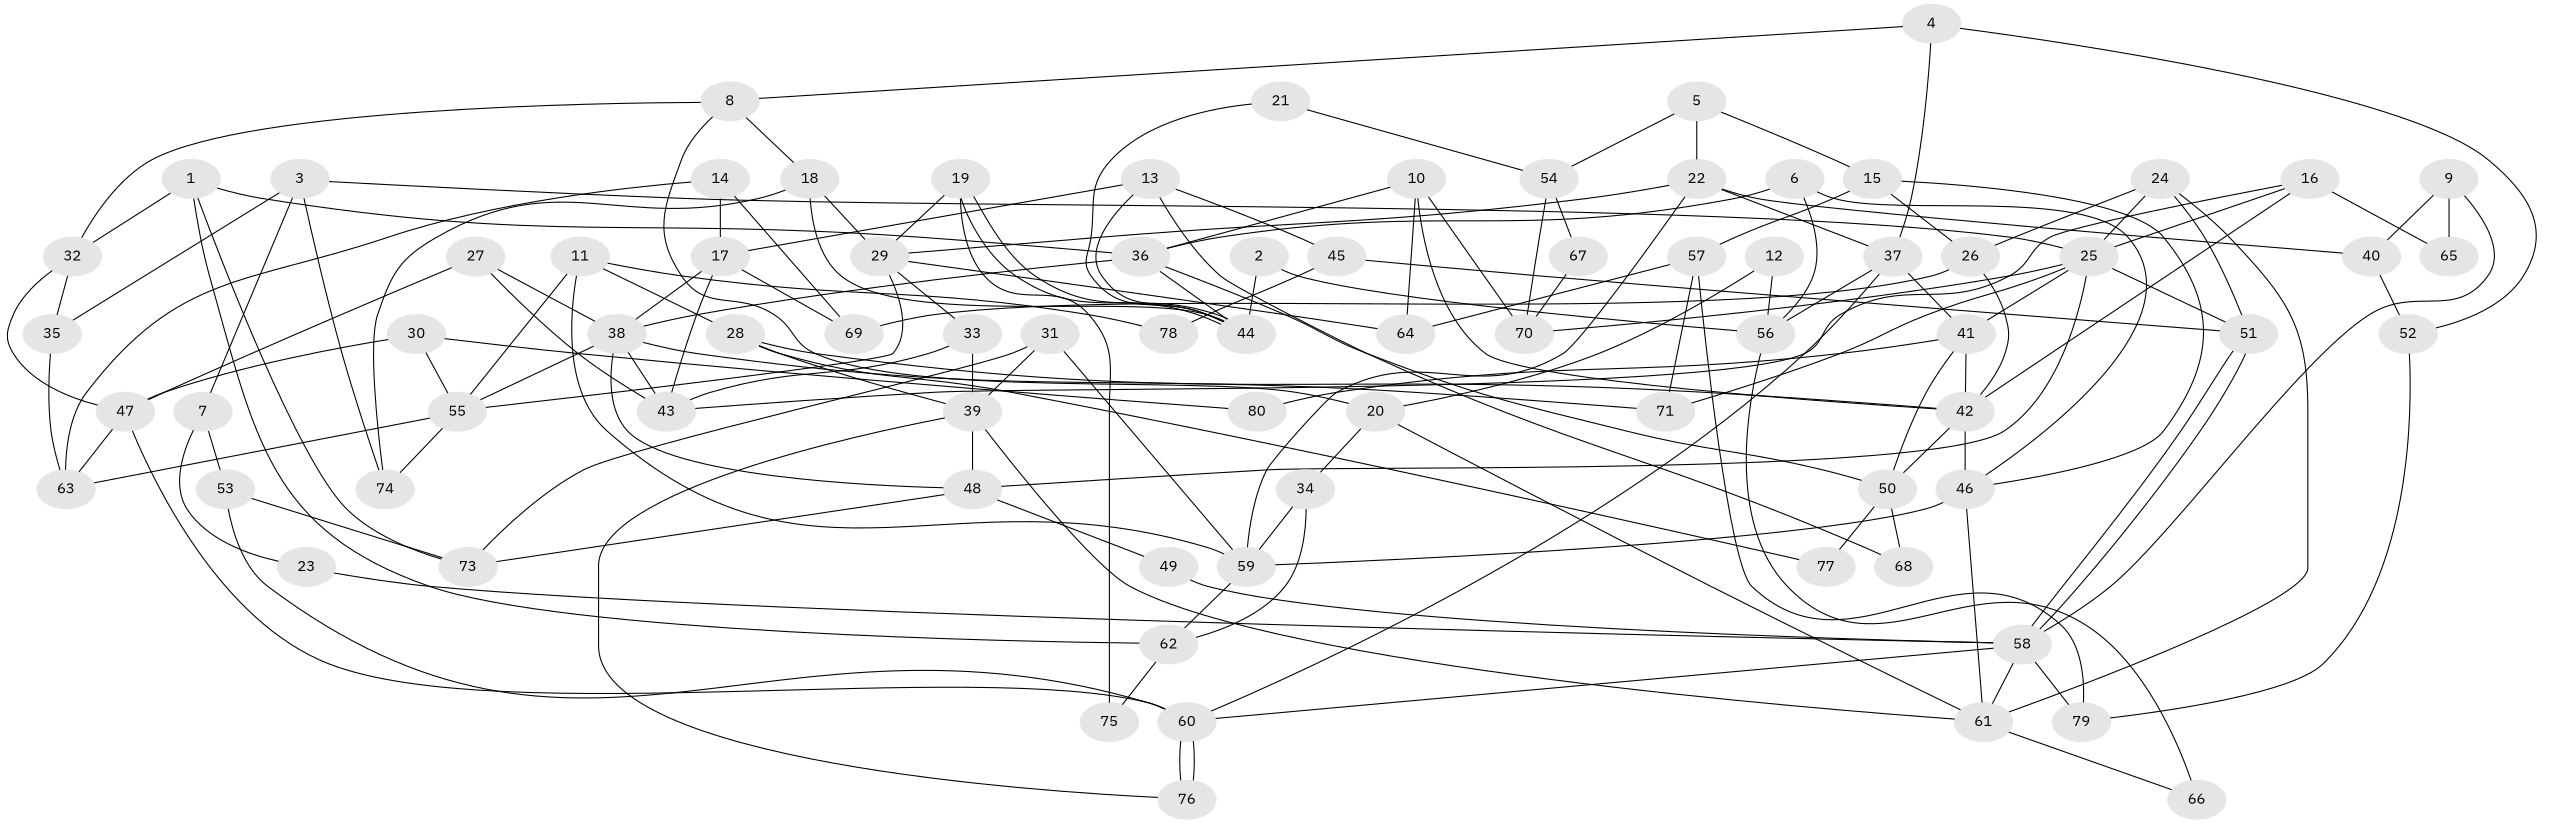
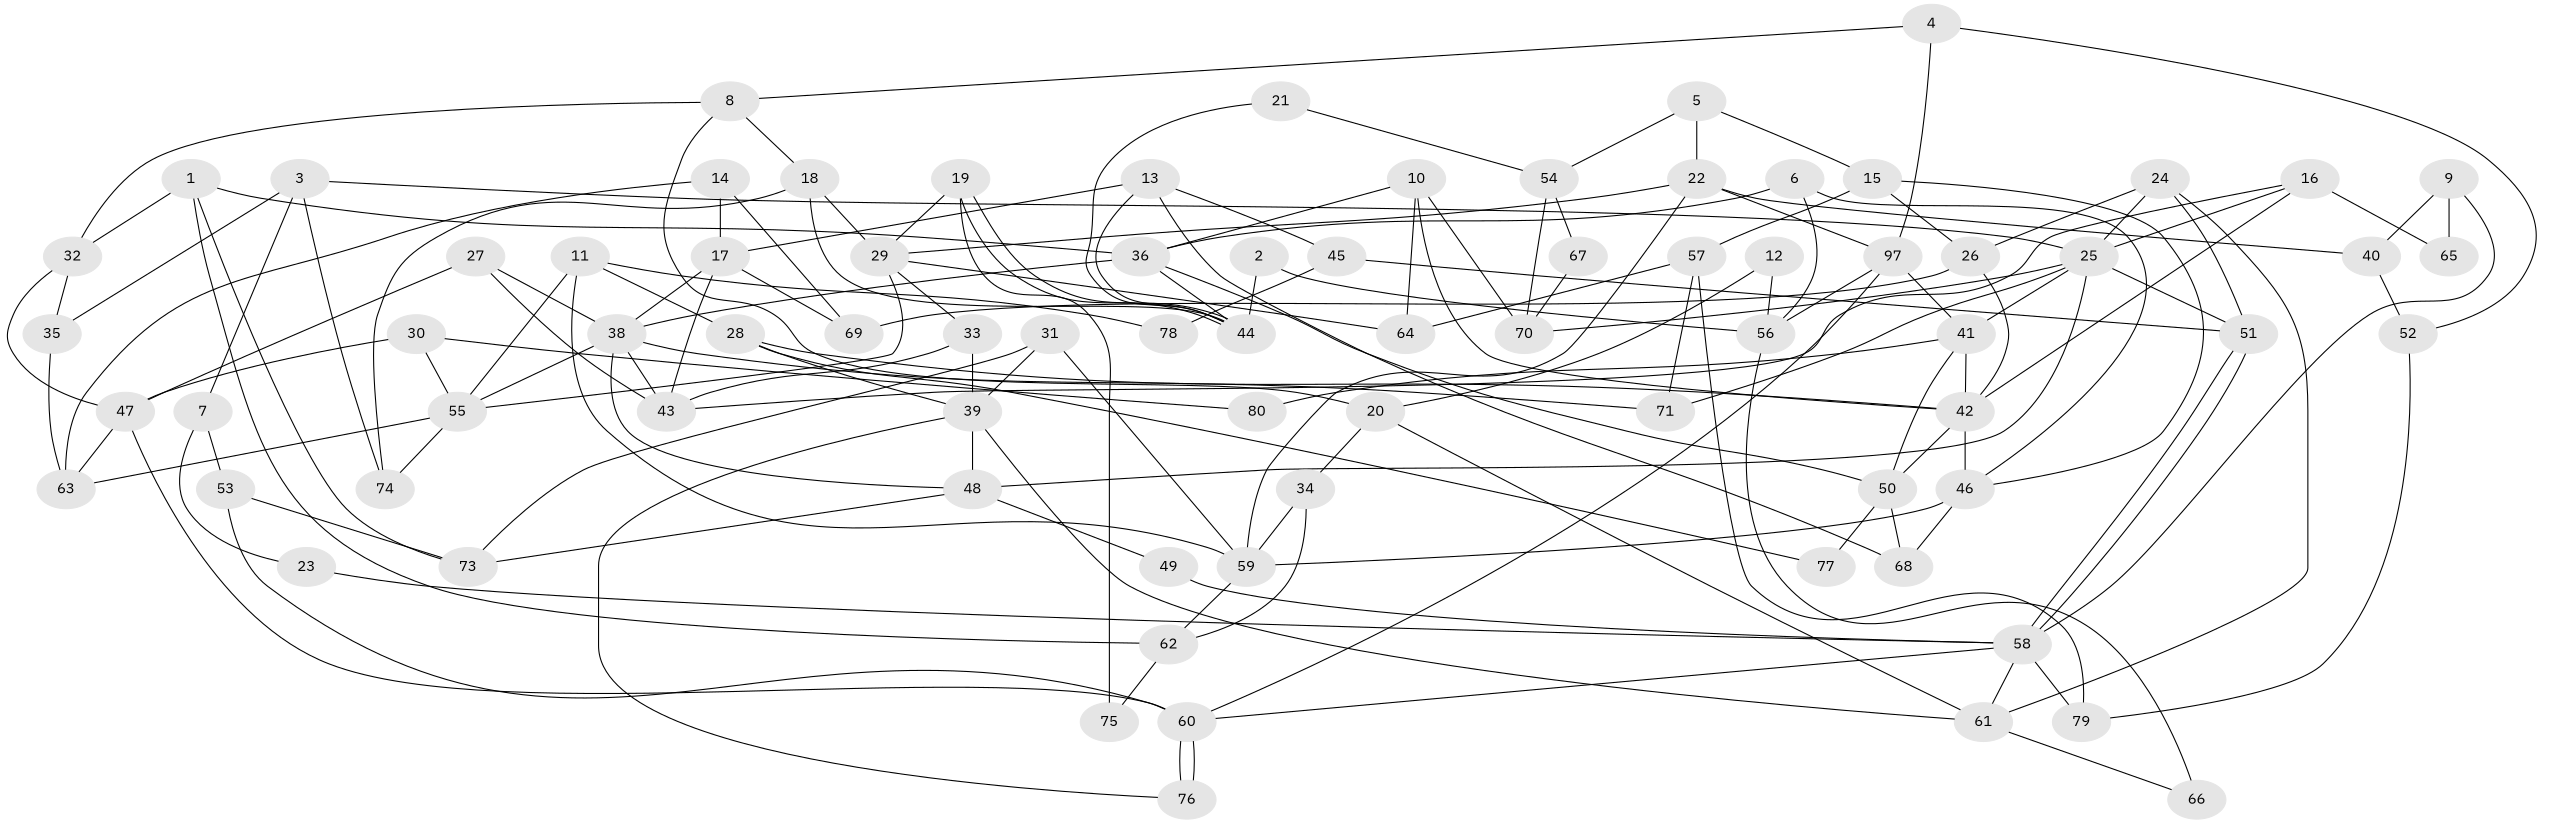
(1893, 257) -> (1893, 257)
(1975, 615) -> (1934, 528)
